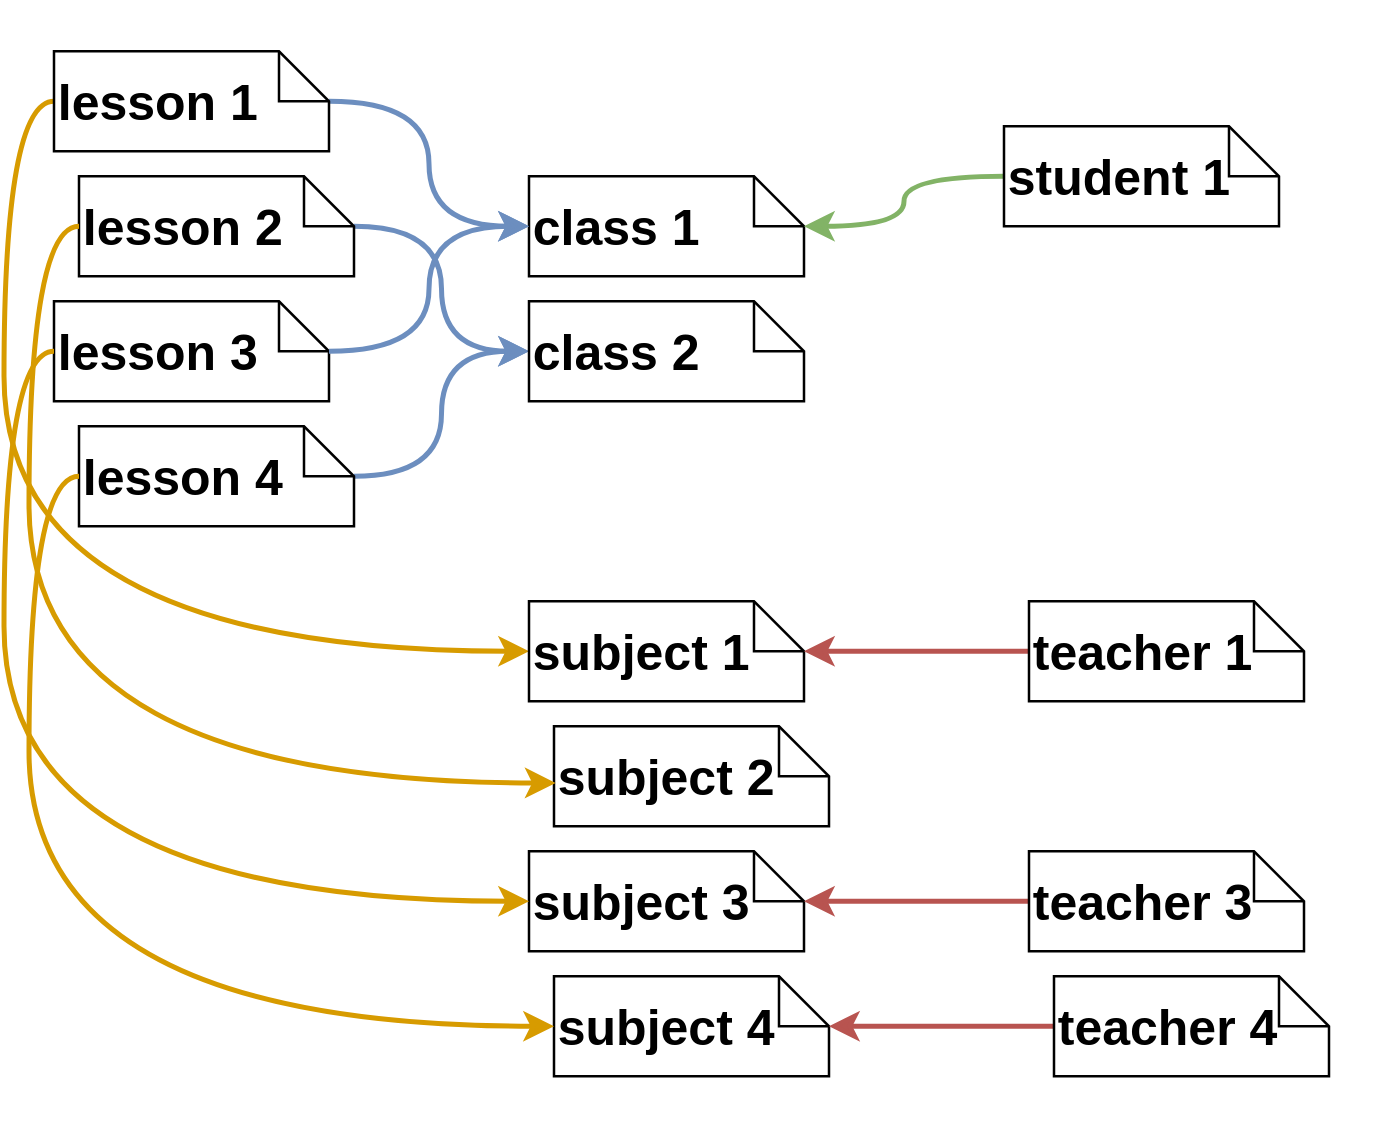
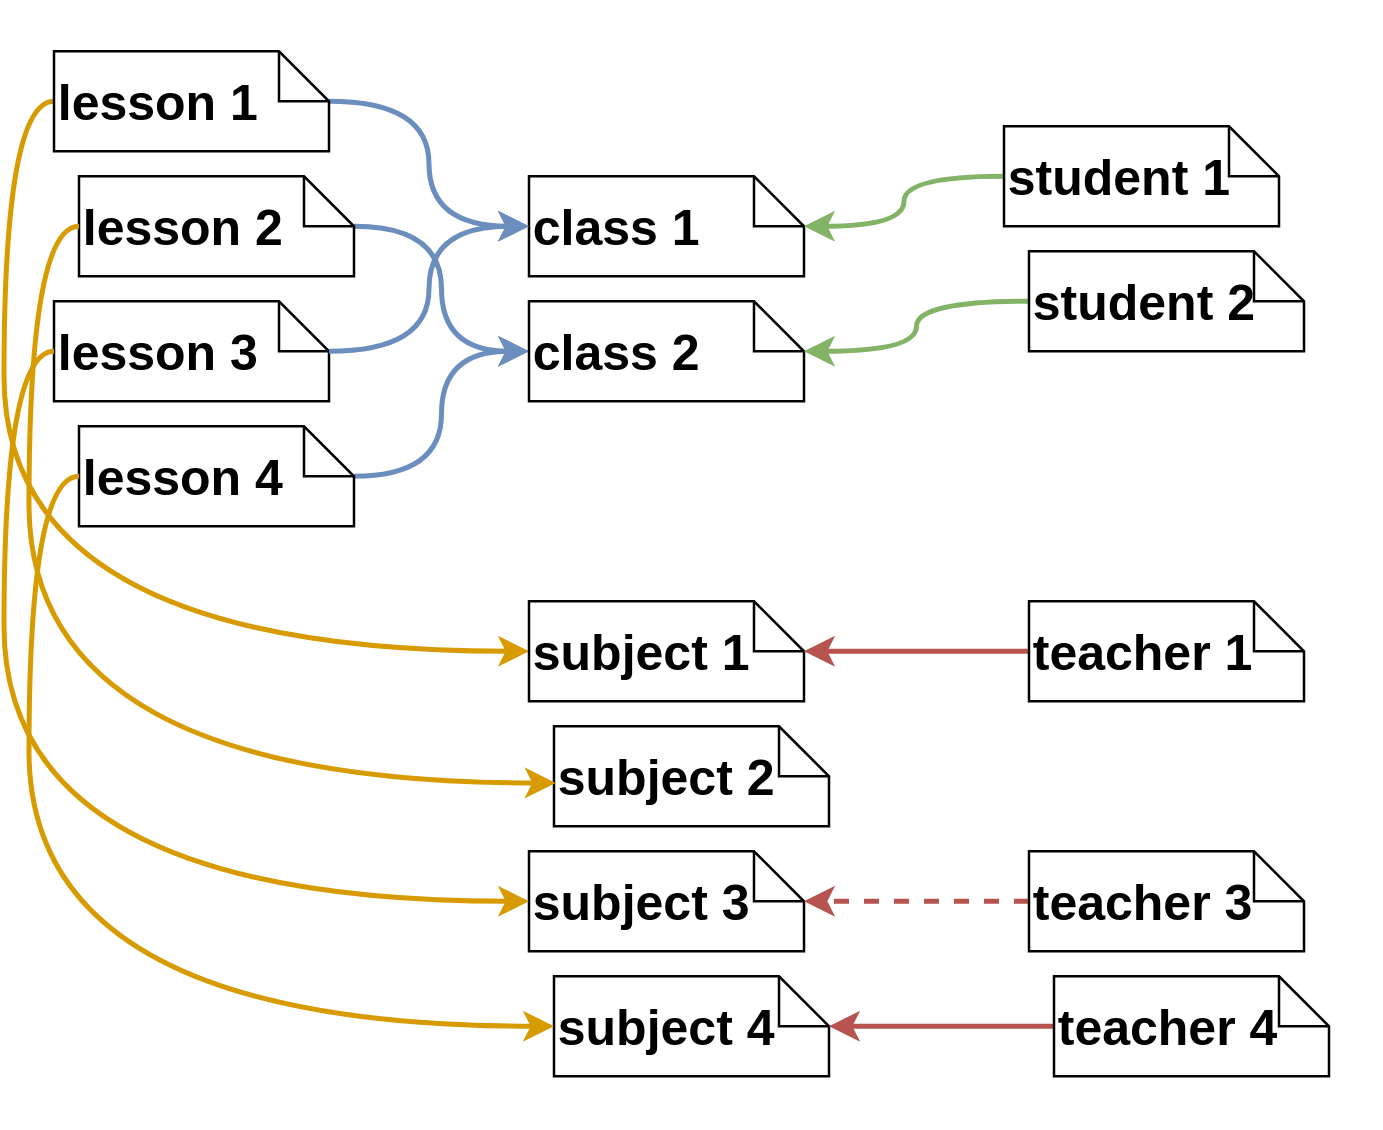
none -> (1166, 301)
none -> (922, 317)
(1006, 901) -> (1006, 901)
